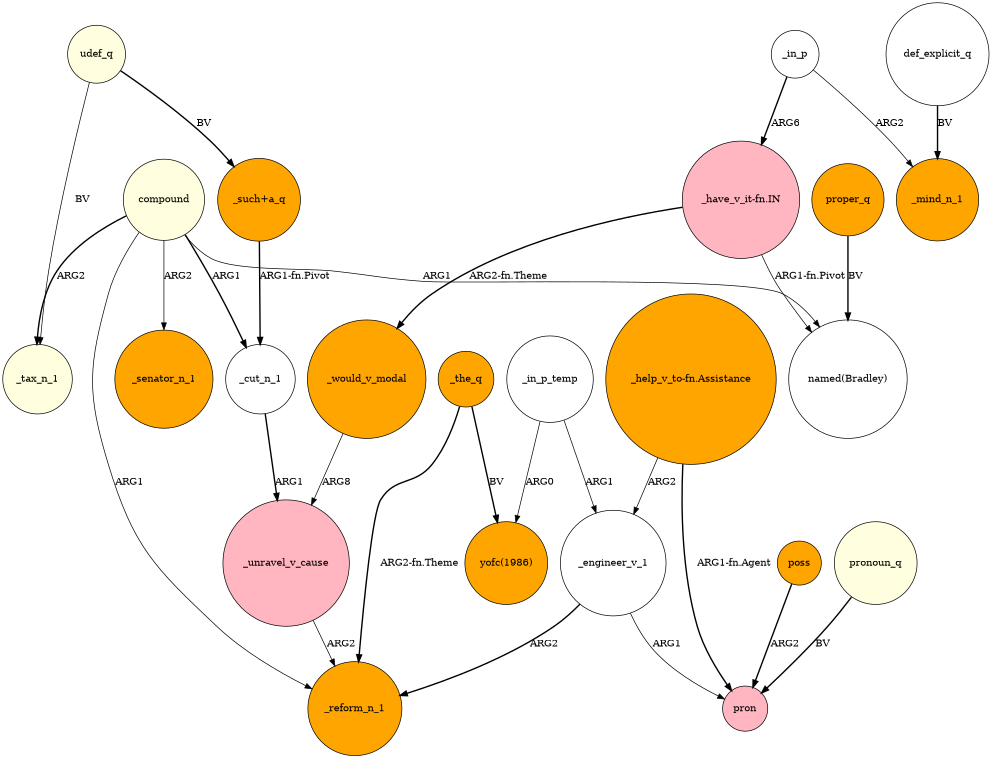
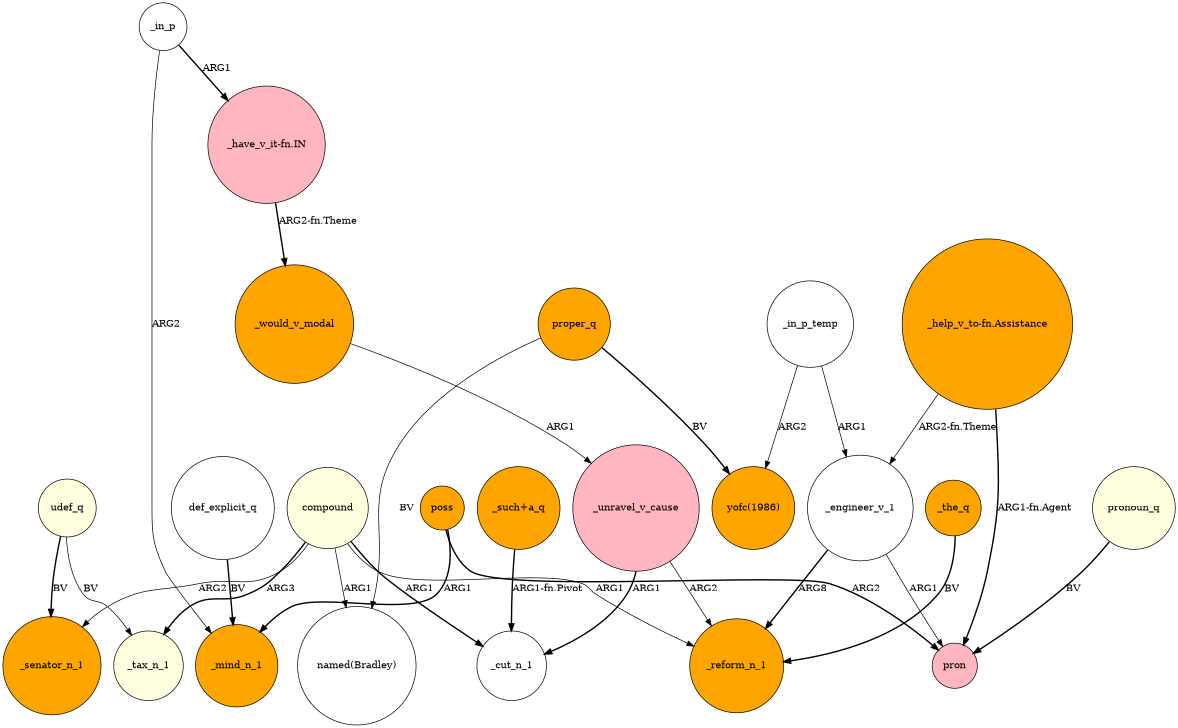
(177, 113) -> (54, 573)
(786, 123) -> (217, 68)
(848, 274) -> (405, 437)
(71, 276) -> (281, 589)
(780, 289) -> none
(271, 453) -> (603, 621)
(484, 461) -> (666, 405)
(336, 482) -> (561, 427)
(540, 482) -> (793, 427)
(662, 482) -> (957, 427)
(419, 563) -> (952, 589)
none -> (382, 604)
(544, 644) -> (813, 589)
